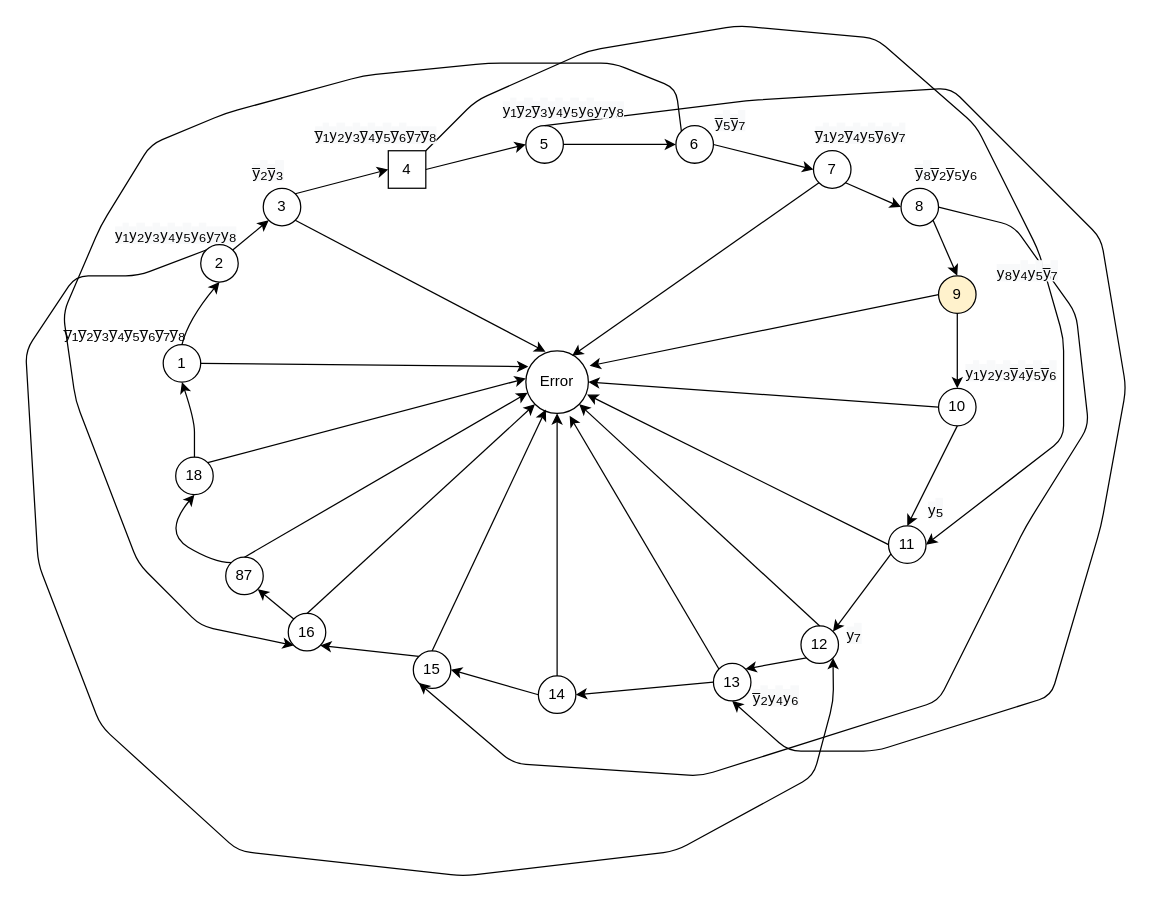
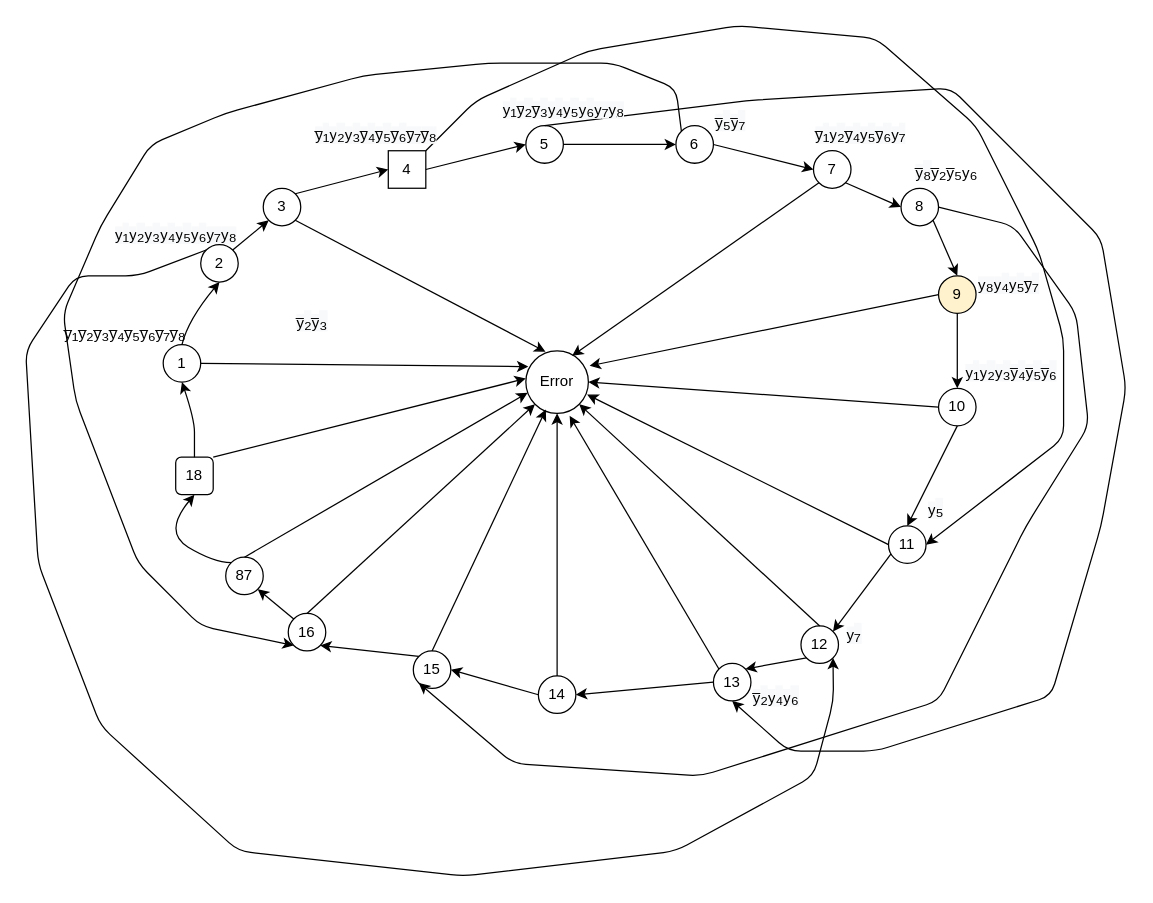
(282, 169) -> (326, 319)
(1063, 269) -> (1044, 282)
(194, 476) -> (194, 476)
